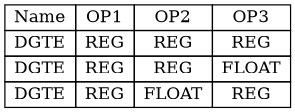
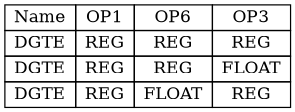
(173, 17) -> (173, 17)
